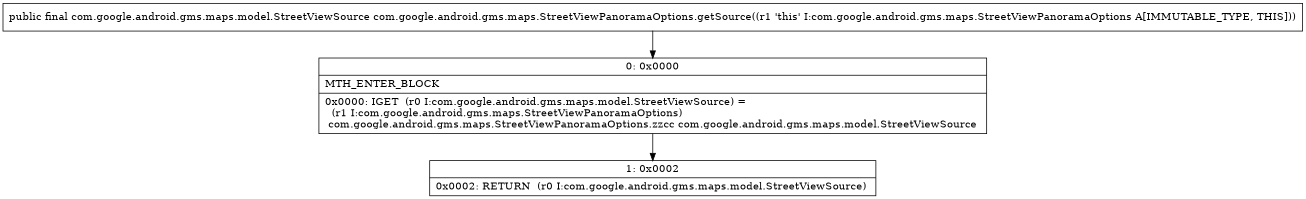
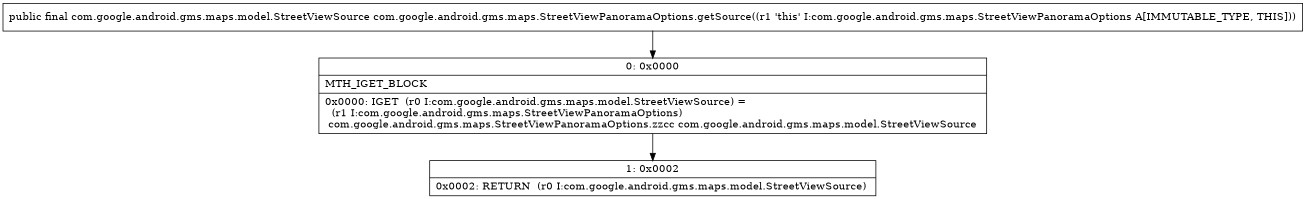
(383, 84) -> (376, 84)
